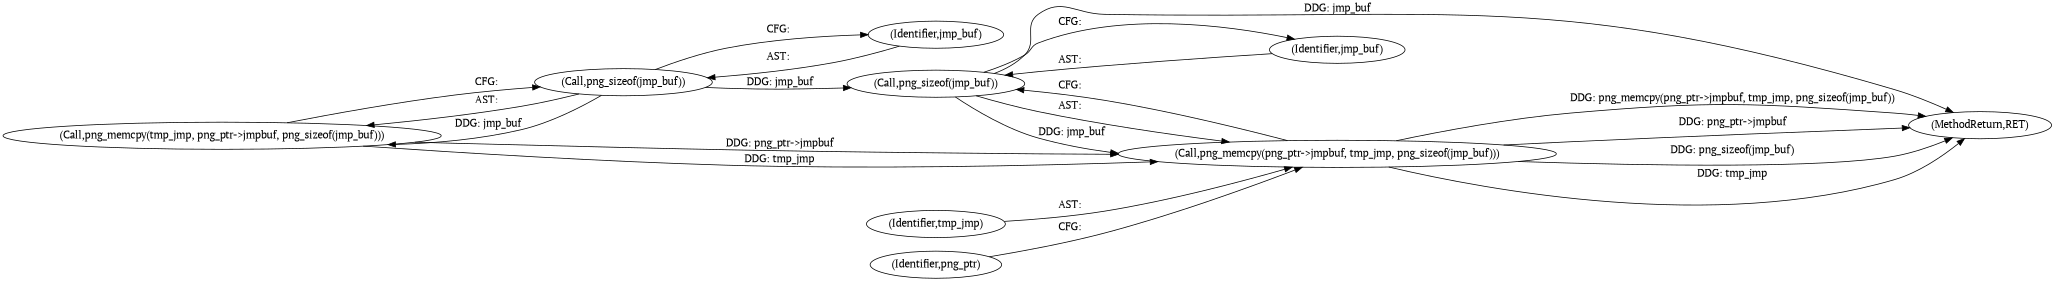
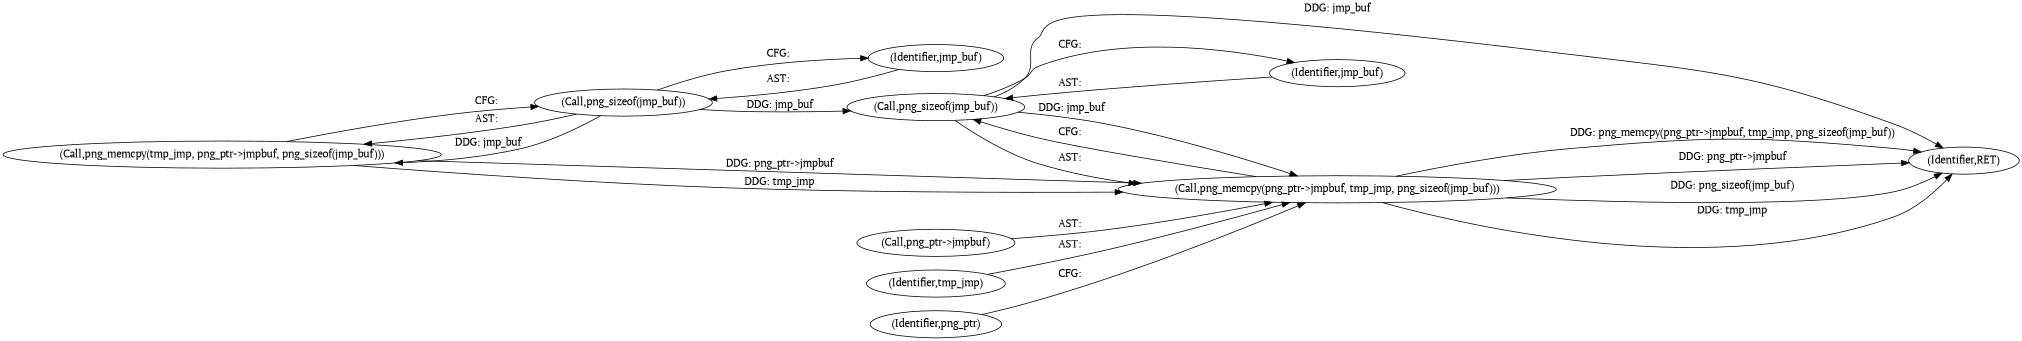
(1980, 125) -> (1964, 161)
none -> (936, 243)
